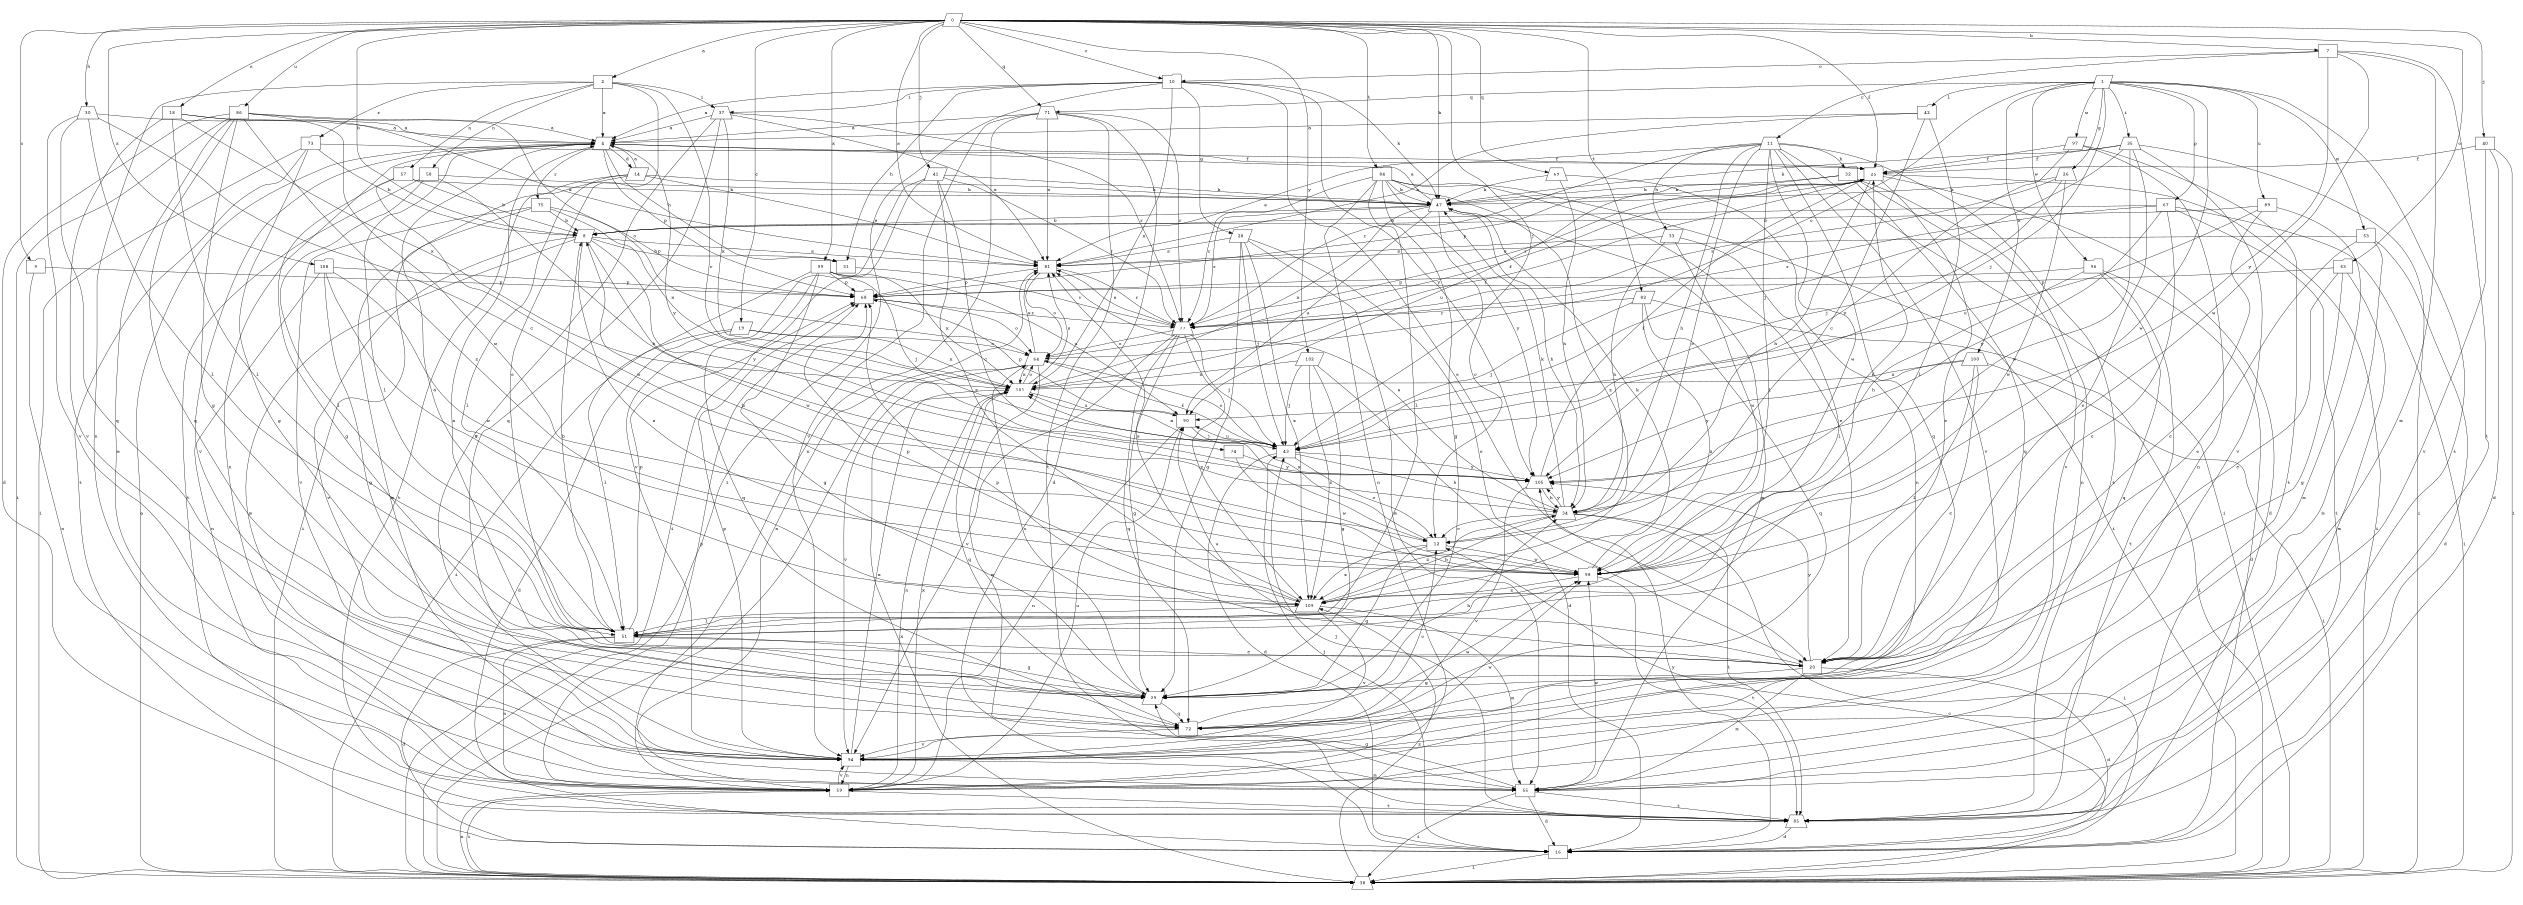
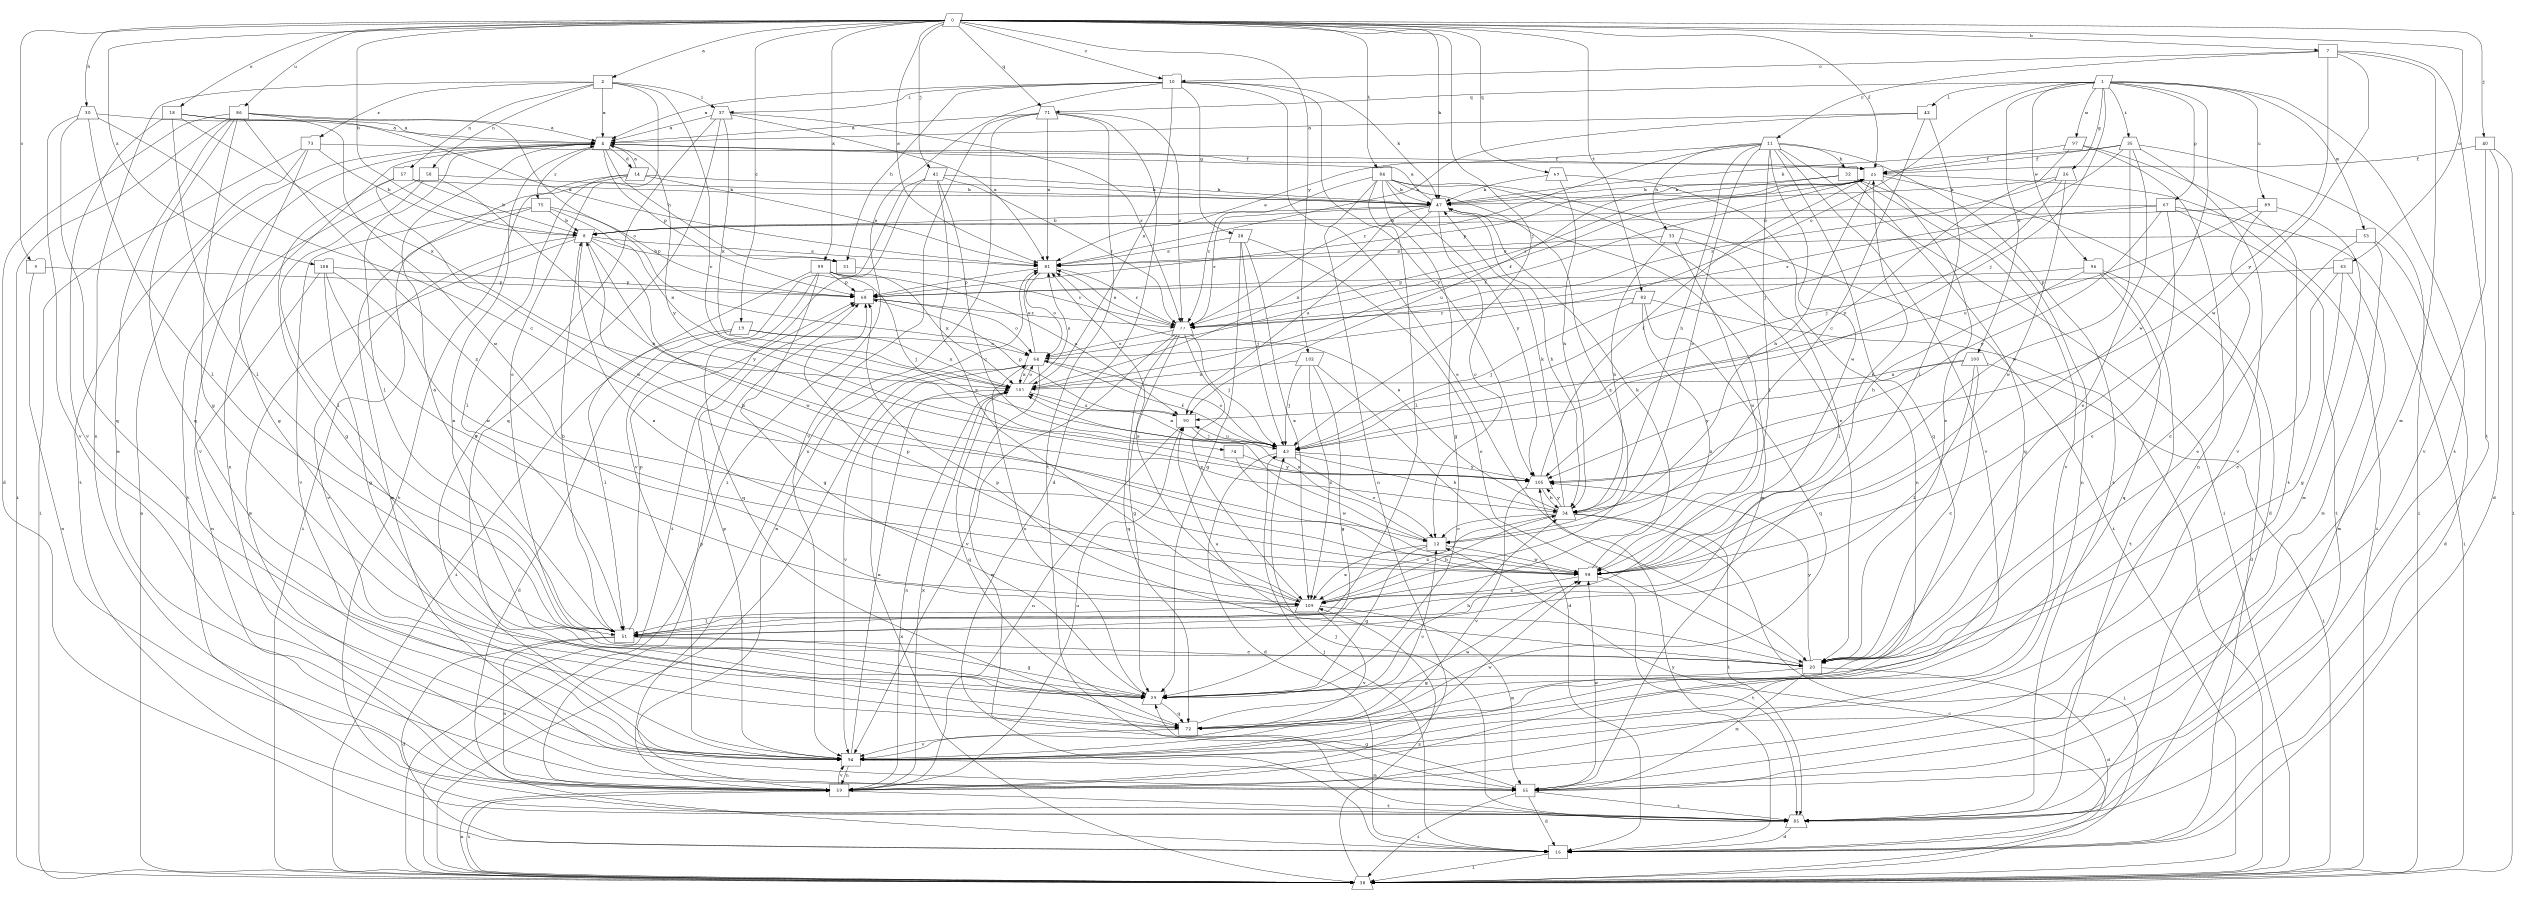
(1391, 491) -> none
